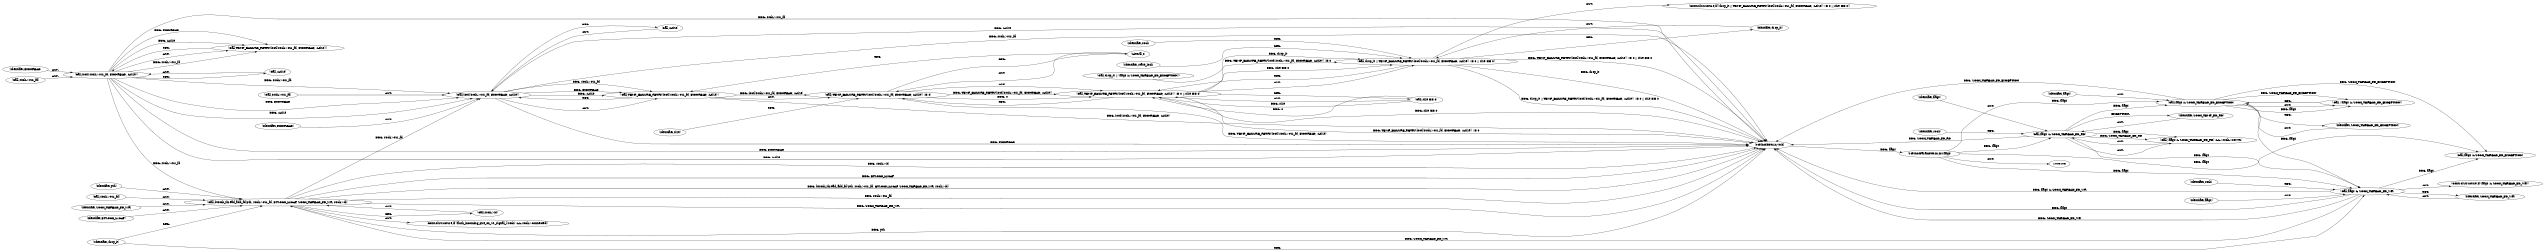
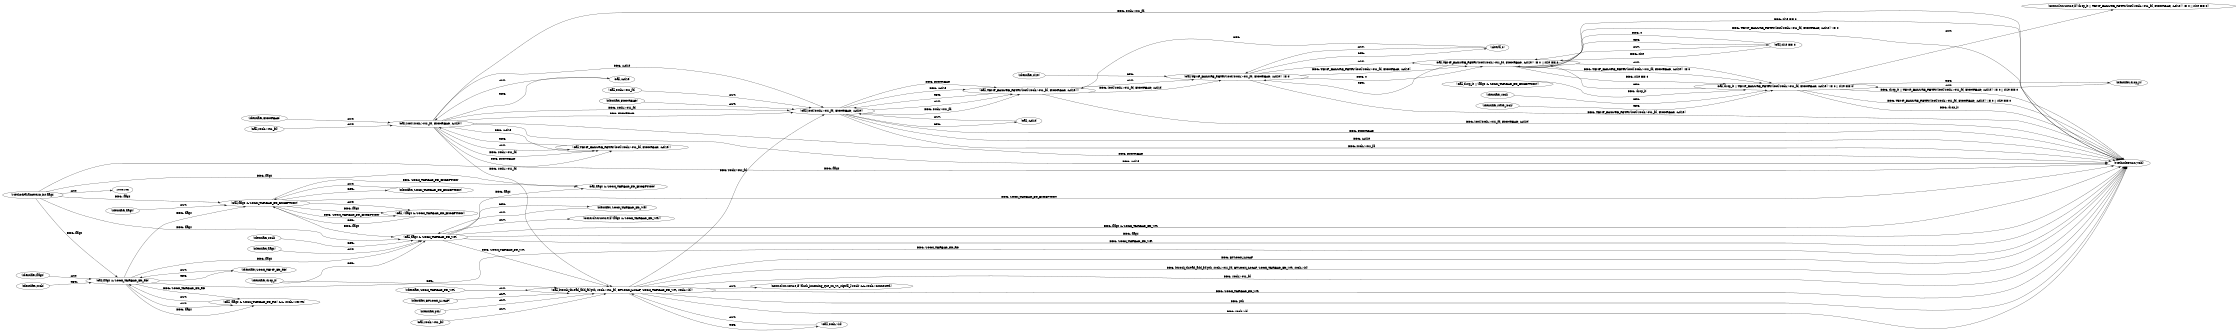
(2121, 114) -> (184, 276)
(1845, 149) -> (1069, 171)
